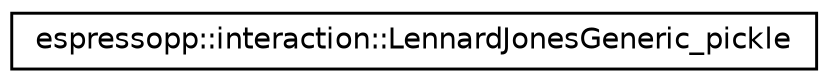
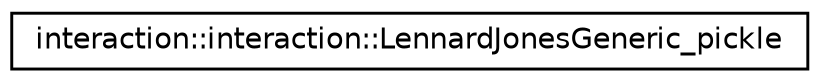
(414, 41) -> (410, 41)
